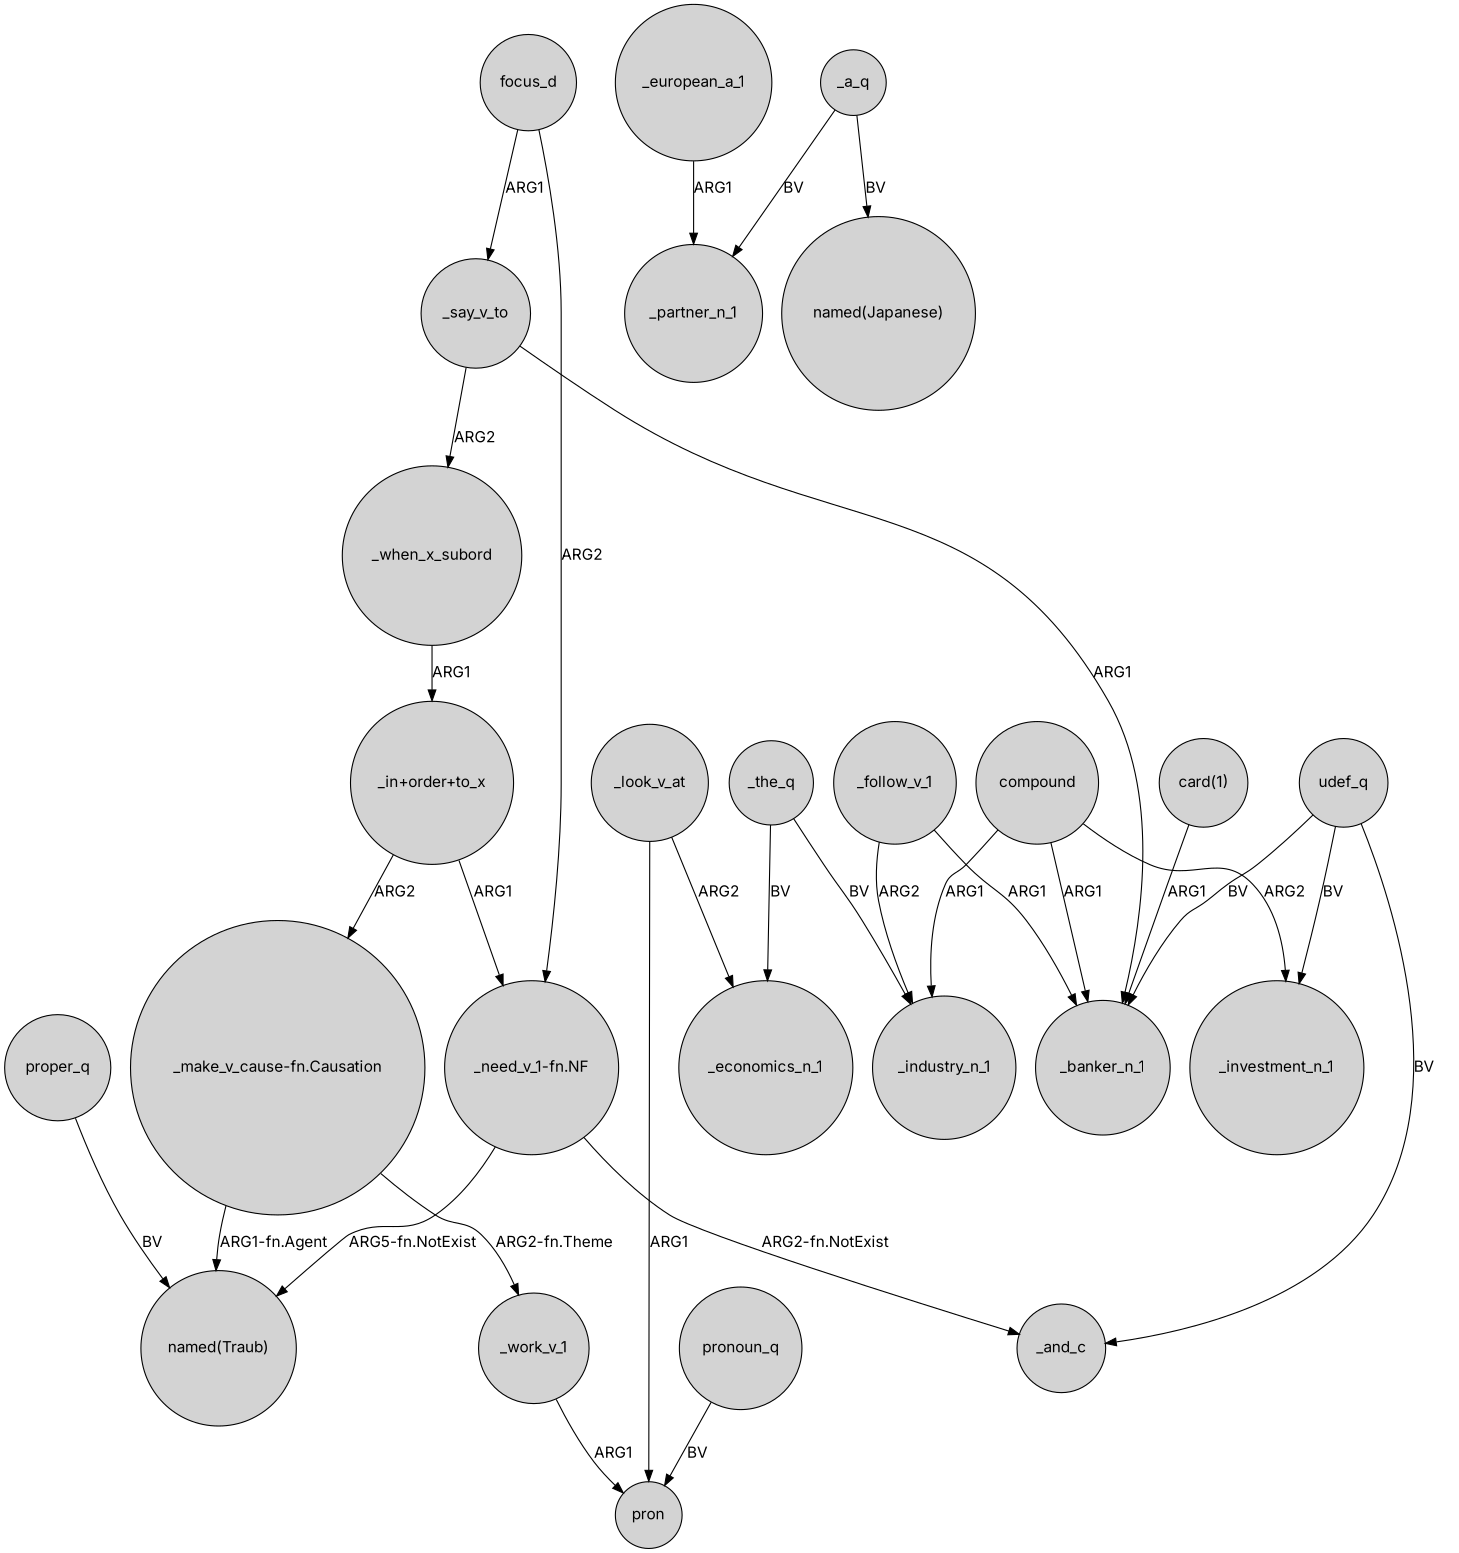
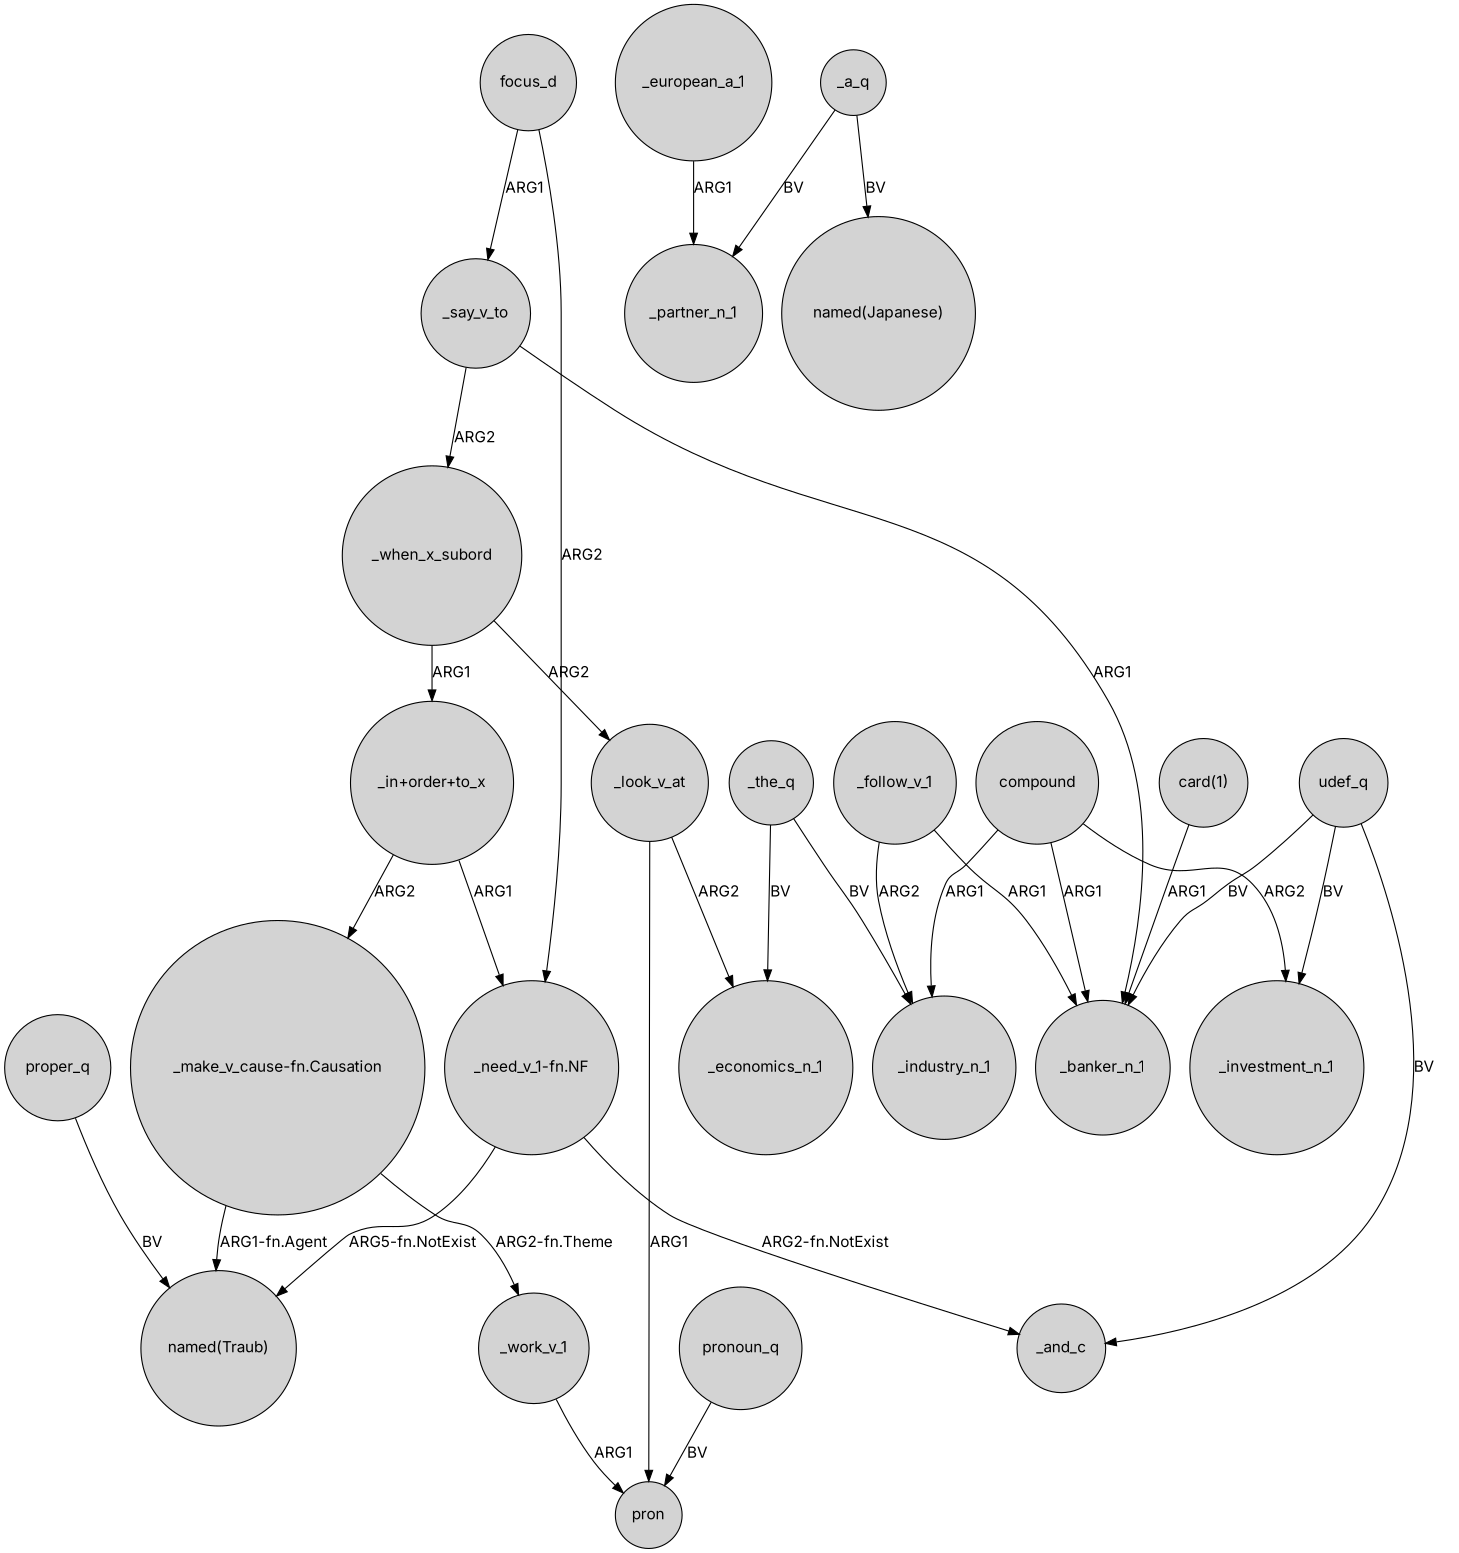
none -> (548, 676)
